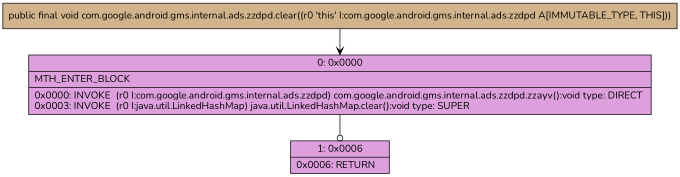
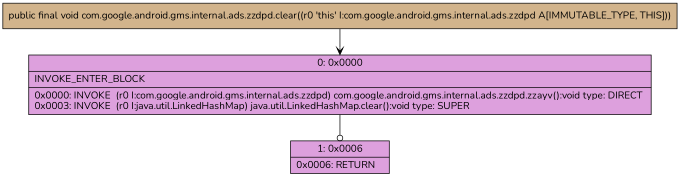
(83, 79) -> (90, 79)
